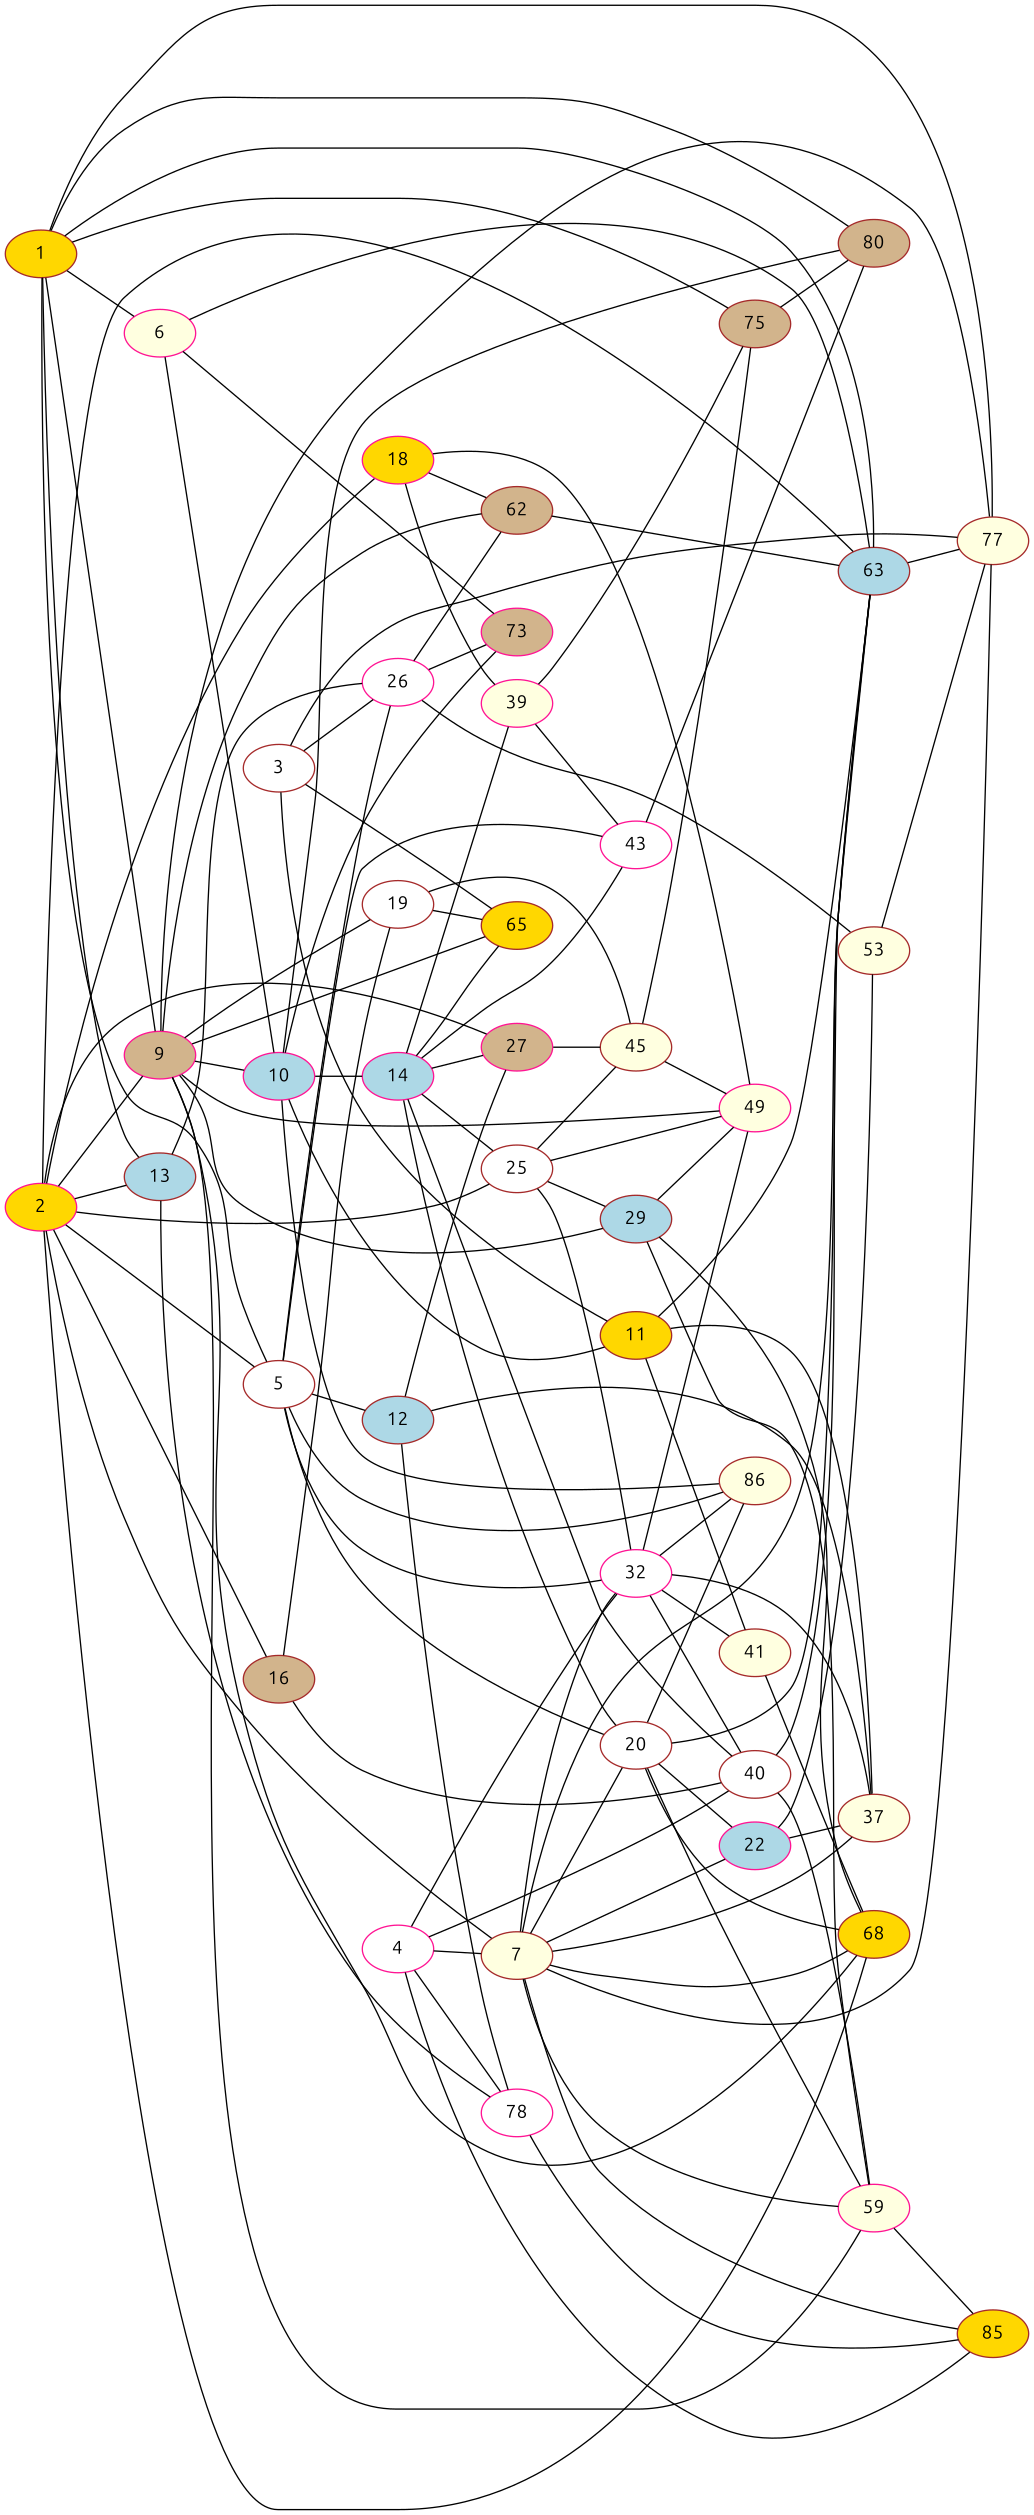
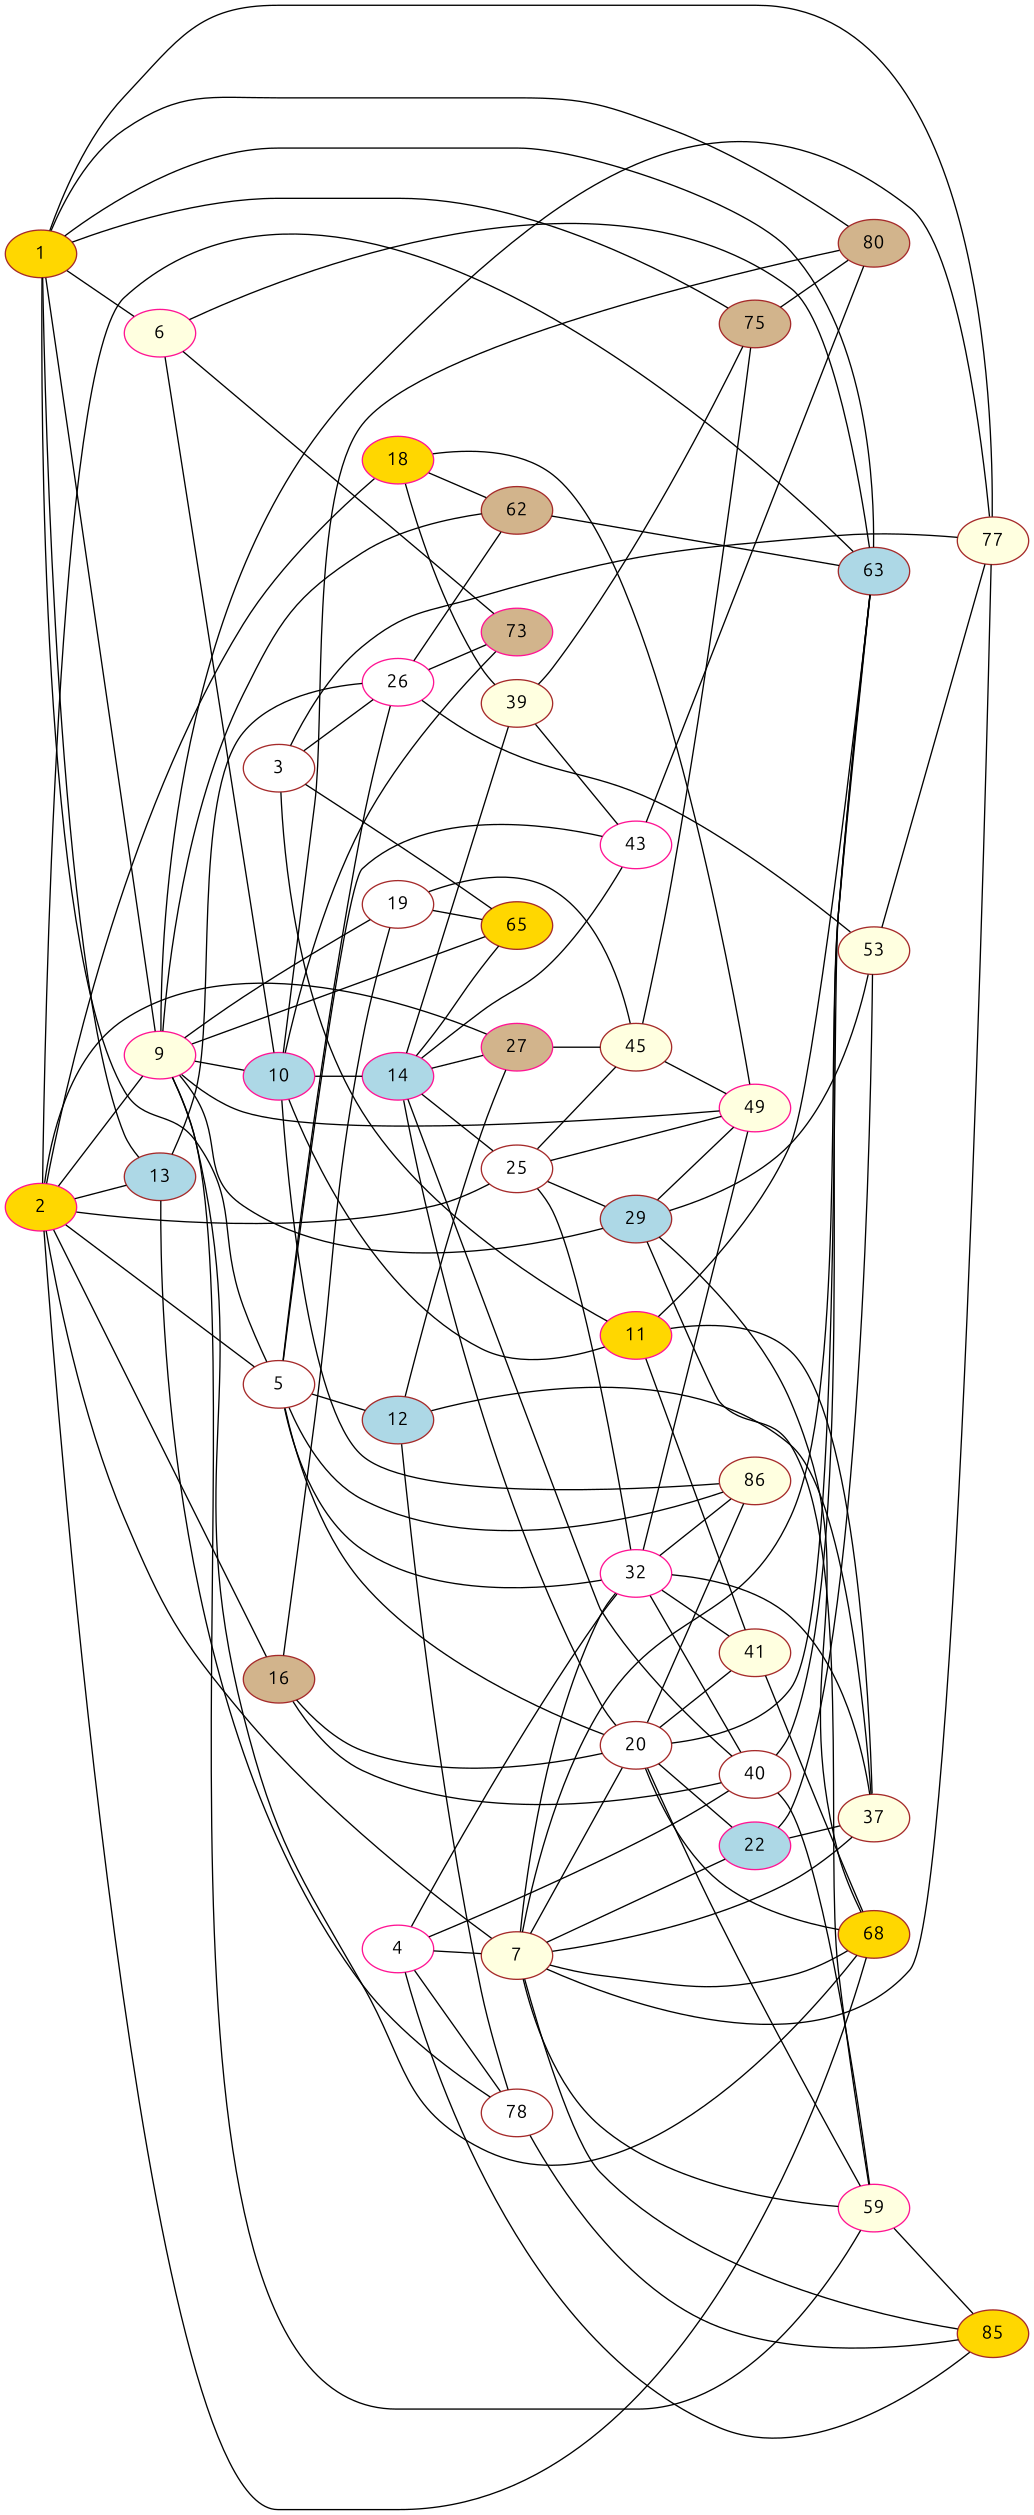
(934, 556) -> none
(517, 703) -> (517, 703)
(160, 1055) -> (160, 1055)
none -> (806, 1125)
(636, 1335) -> (636, 1335)
none -> (695, 1699)
none -> (432, 1766)
(517, 2113) -> (517, 2113)
